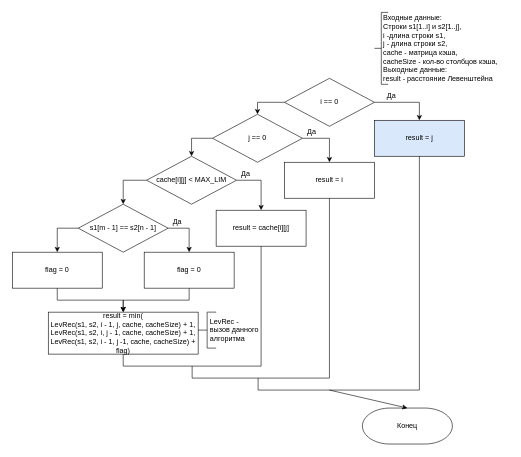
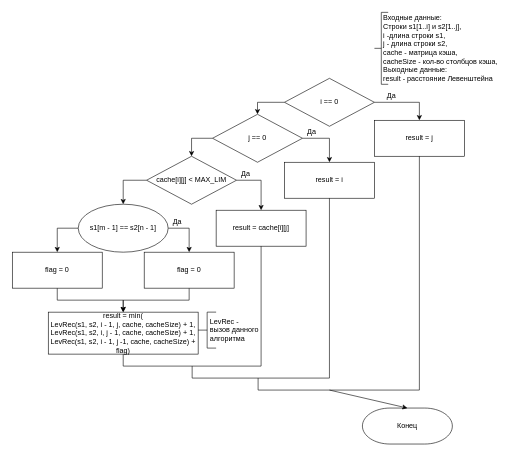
(420, 138) -> (420, 138)
(123, 228) -> (123, 228)
